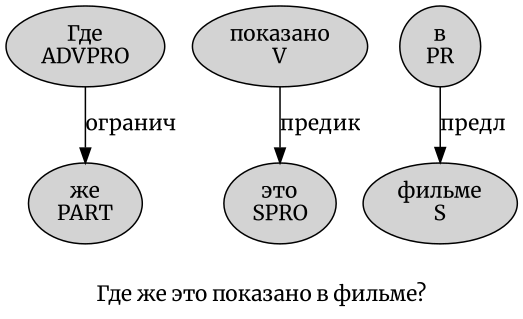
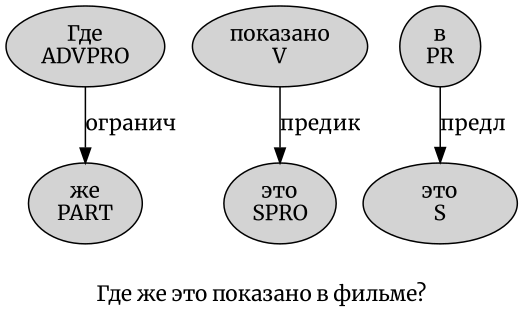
(440, 203) -> (440, 203)
